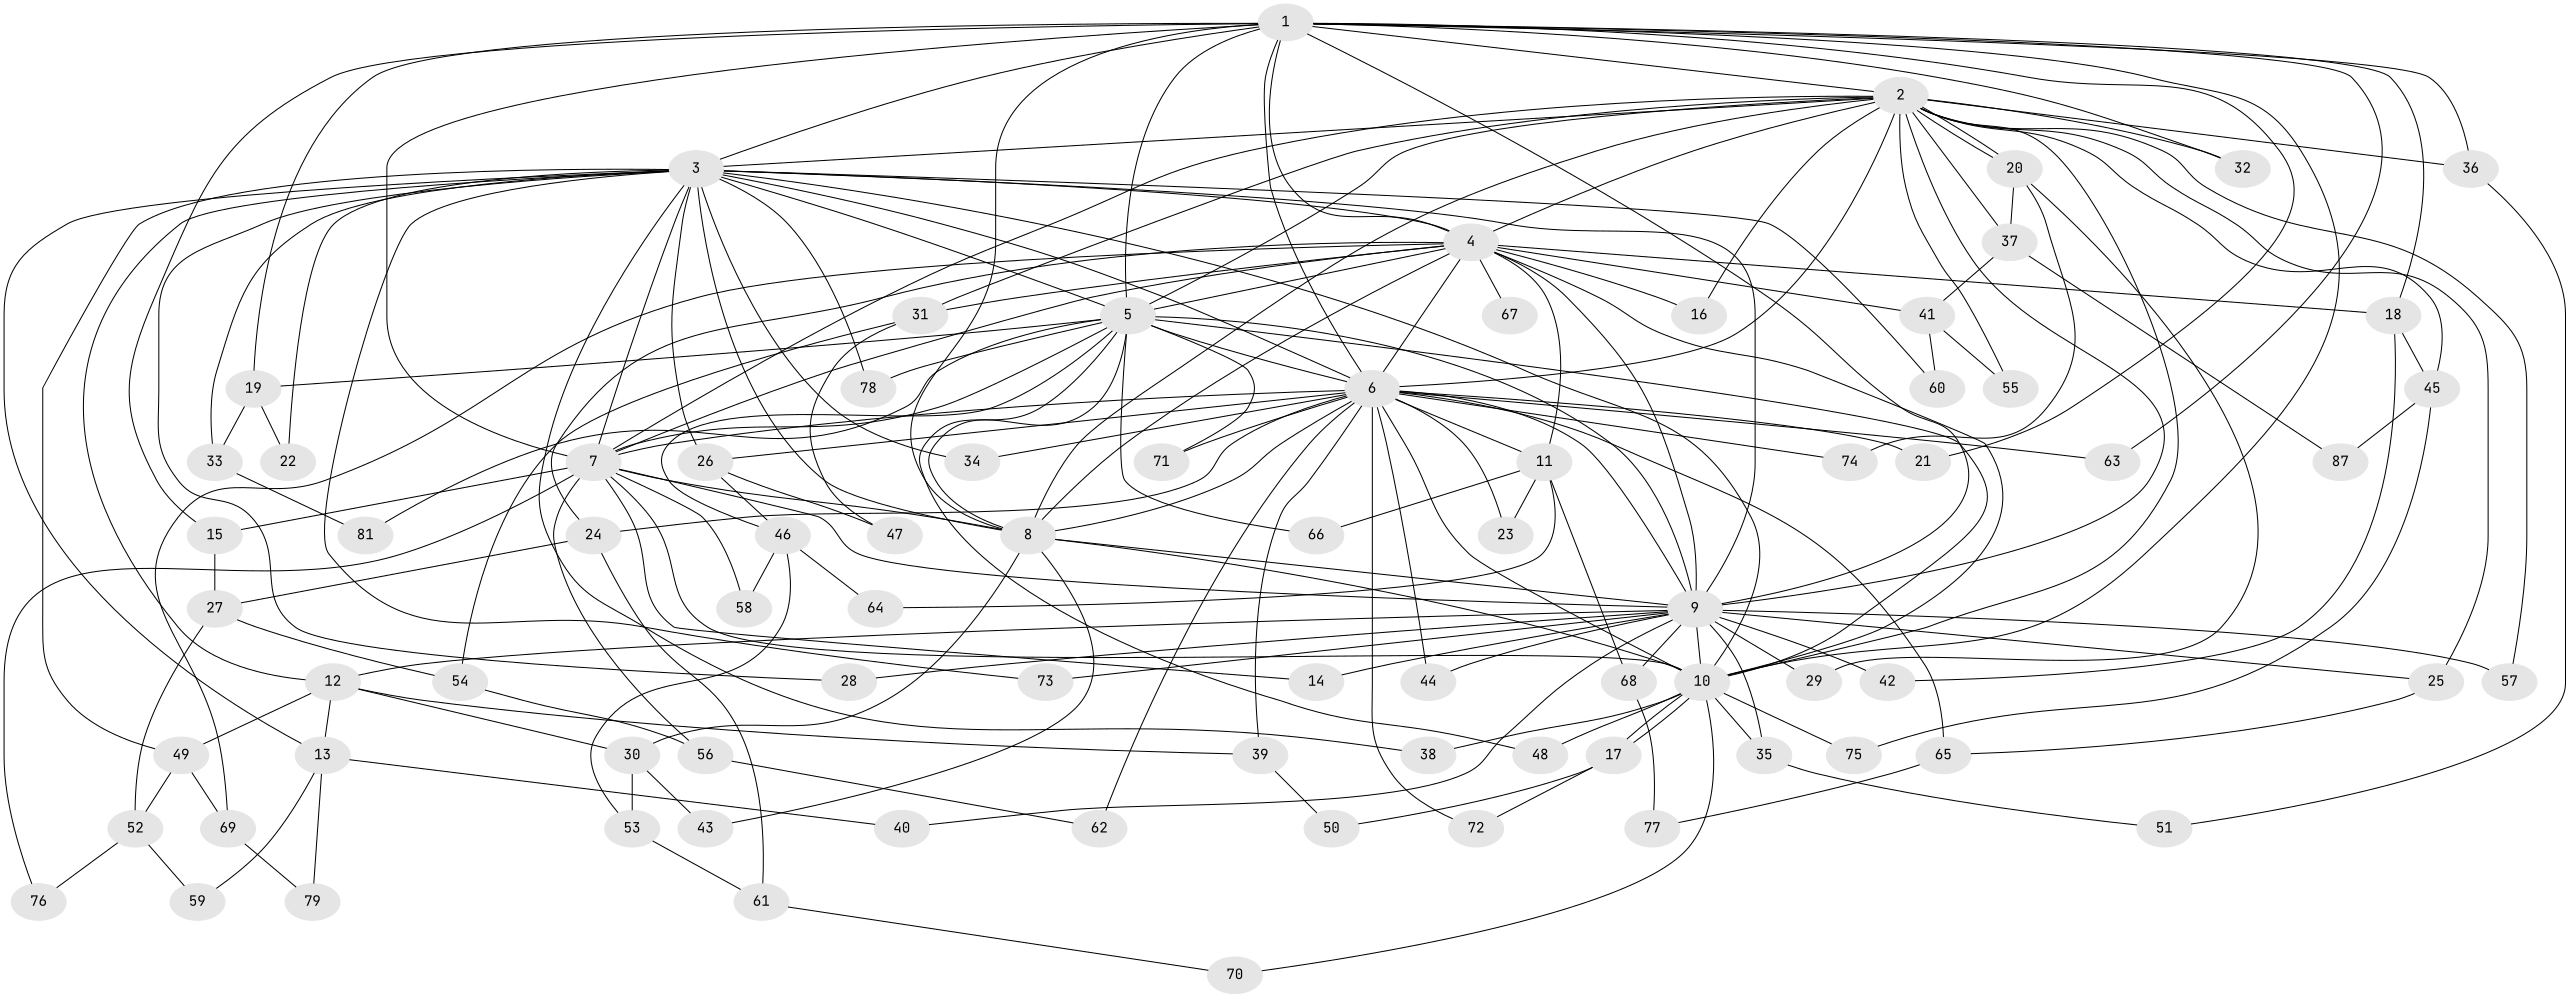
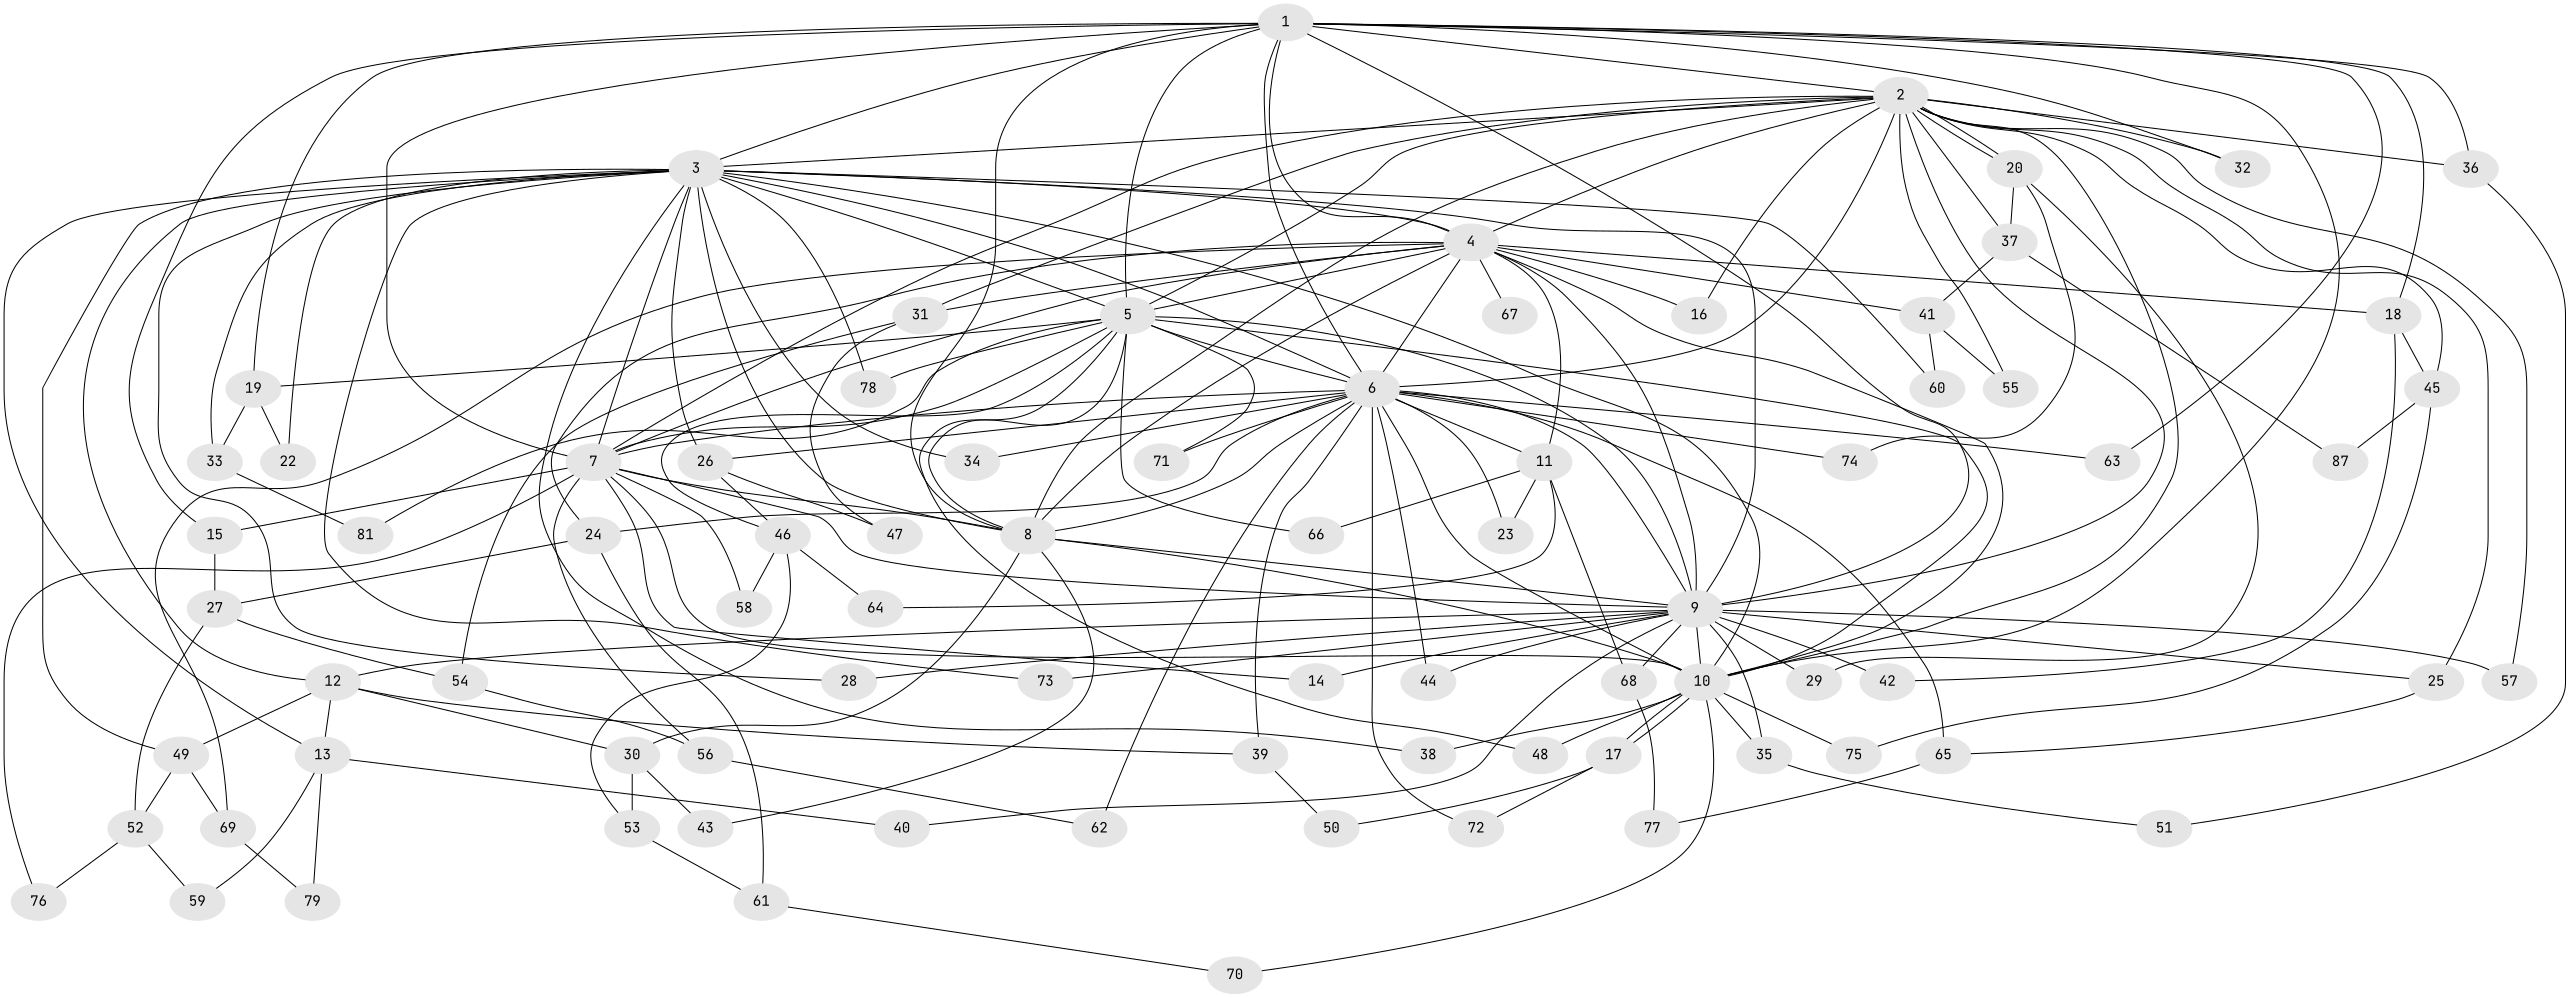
(1923, 462) -> none
